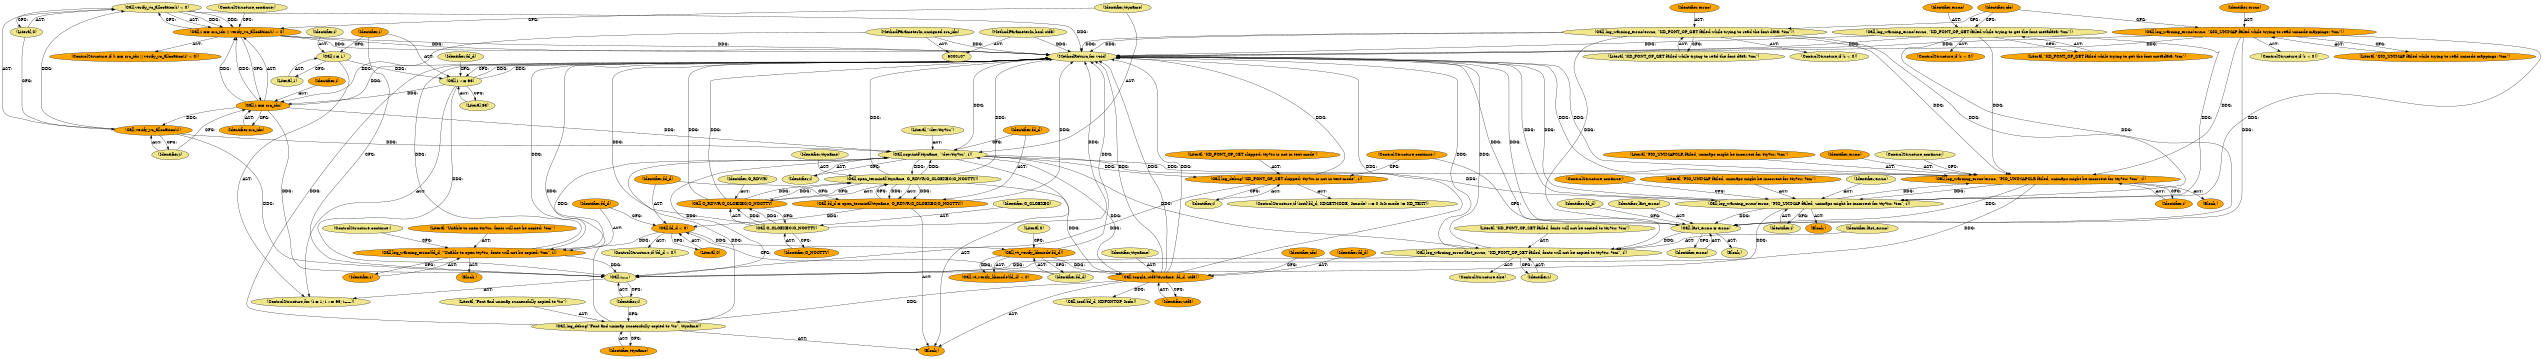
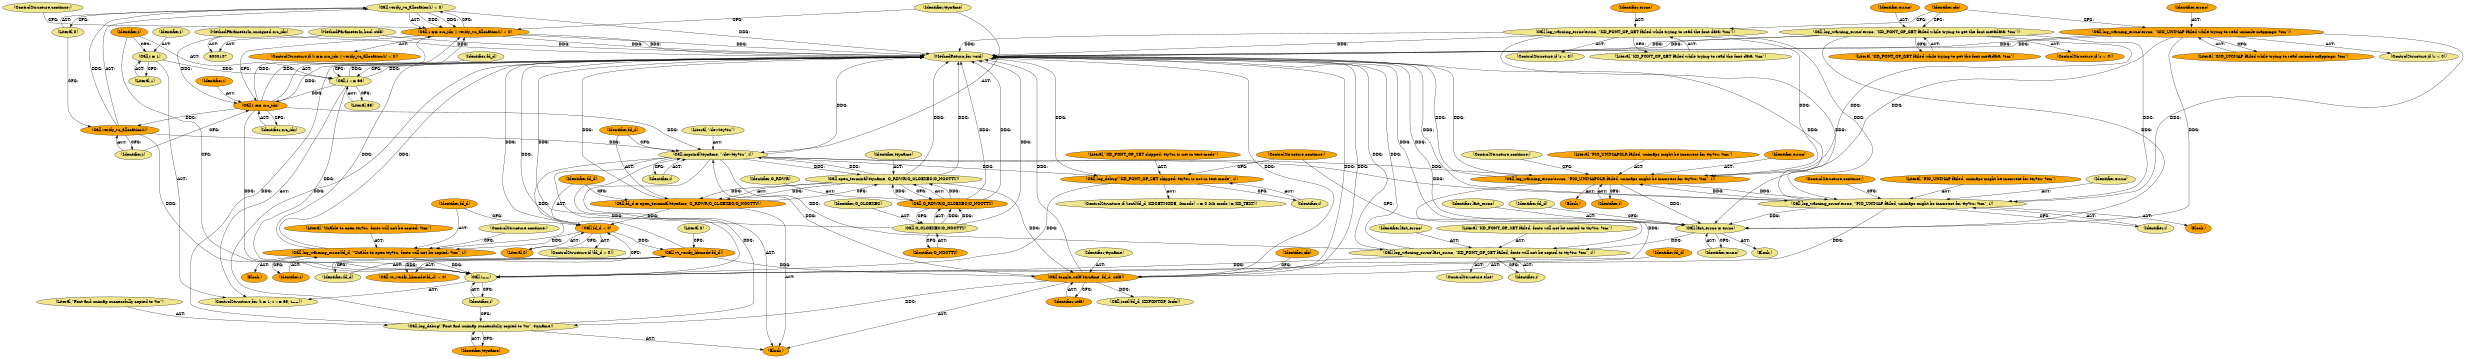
none -> (506, 78)
(246, 130) -> (279, 130)
